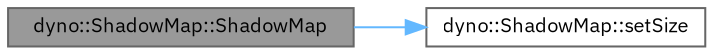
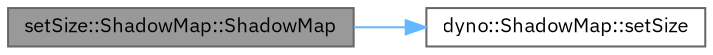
(181, 27) -> (181, 27)
